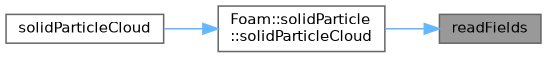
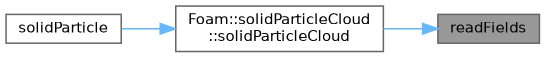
(85, 29) -> (64, 29)
(302, 29) -> (280, 29)
